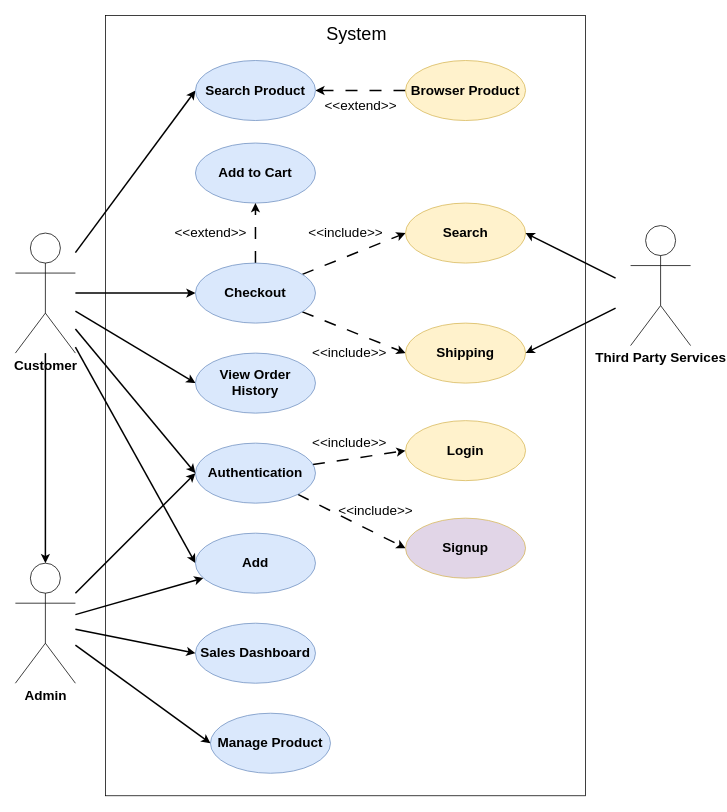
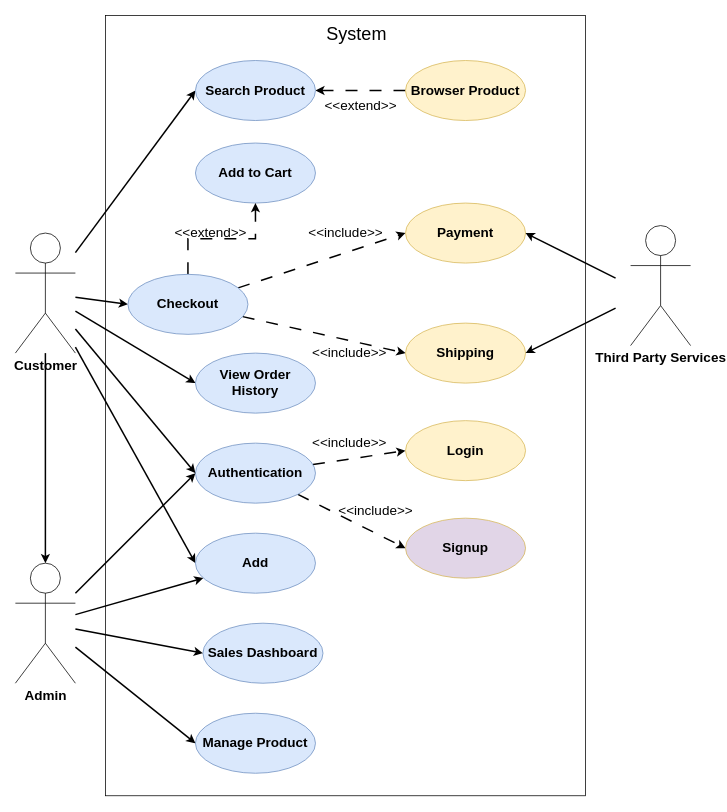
(465, 233) -> (465, 233)
(255, 293) -> (188, 304)
(255, 653) -> (263, 653)
(270, 743) -> (255, 743)
